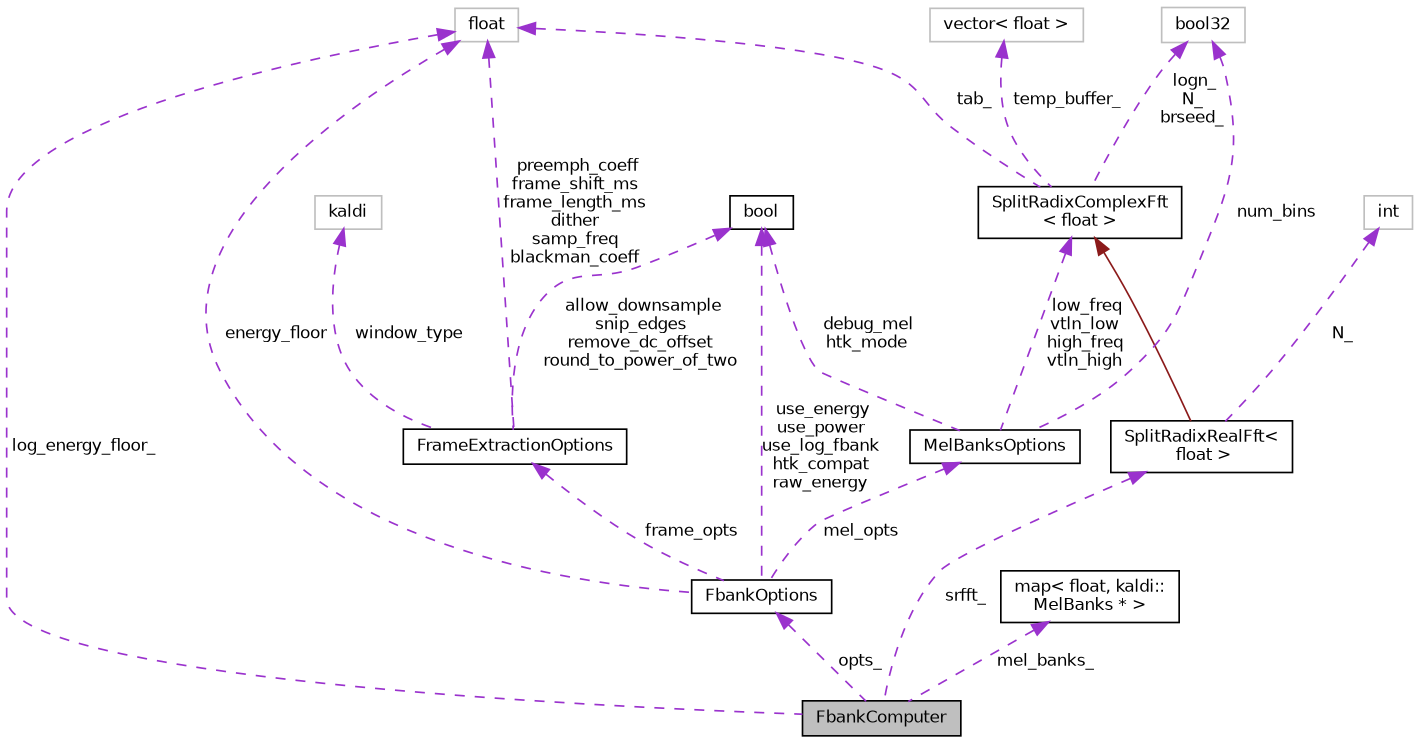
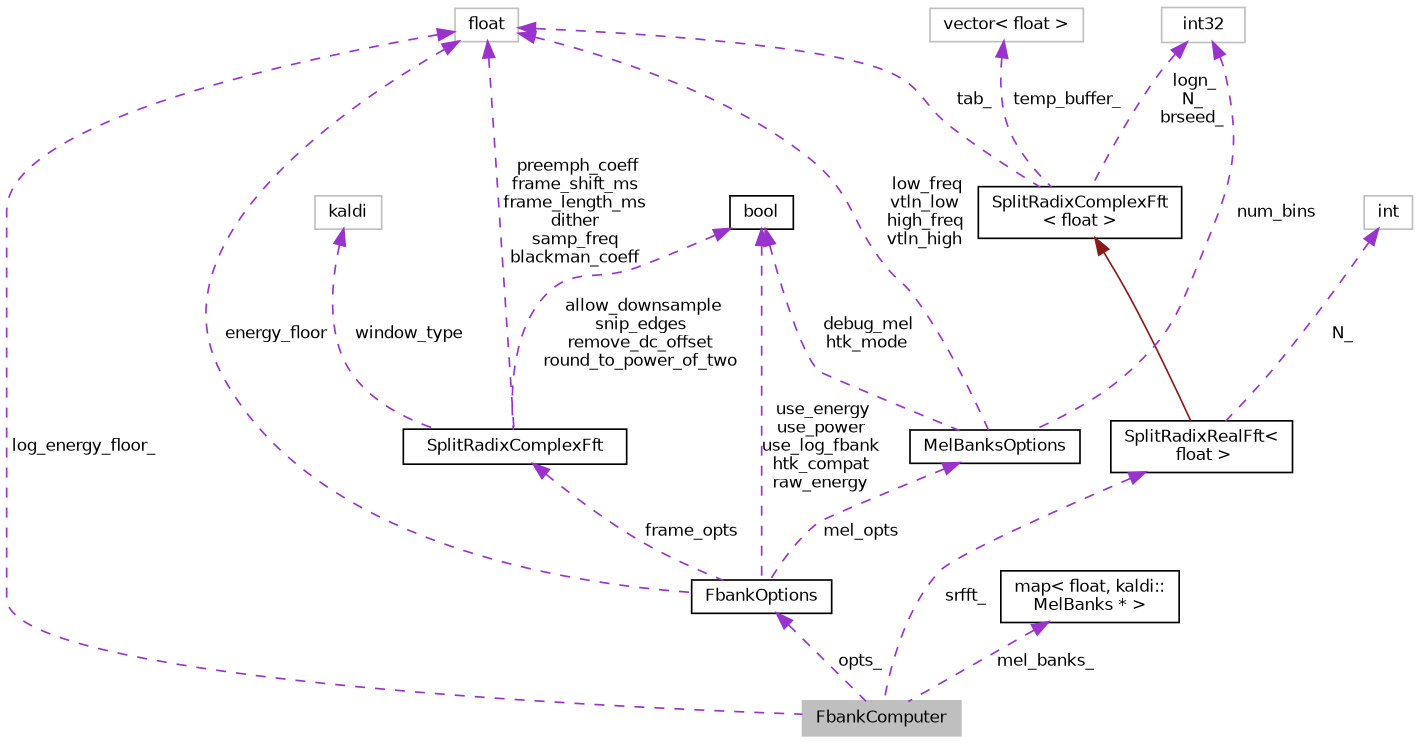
(1203, 25) -> (1203, 25)
(1033, 342) -> (819, 167)
(515, 447) -> (515, 447)
(882, 718) -> (882, 718)
